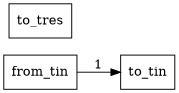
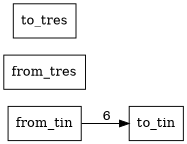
(99, 65) -> (107, 116)
none -> (45, 72)
